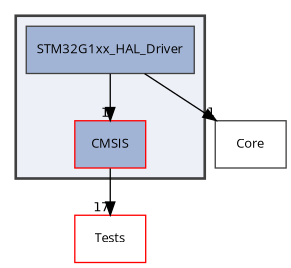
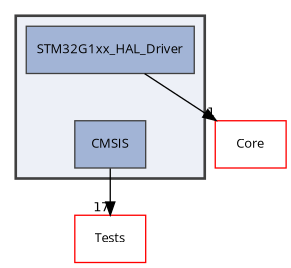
(110, 91) -> none
(110, 144) -> (110, 144)
(251, 144) -> (251, 144)
